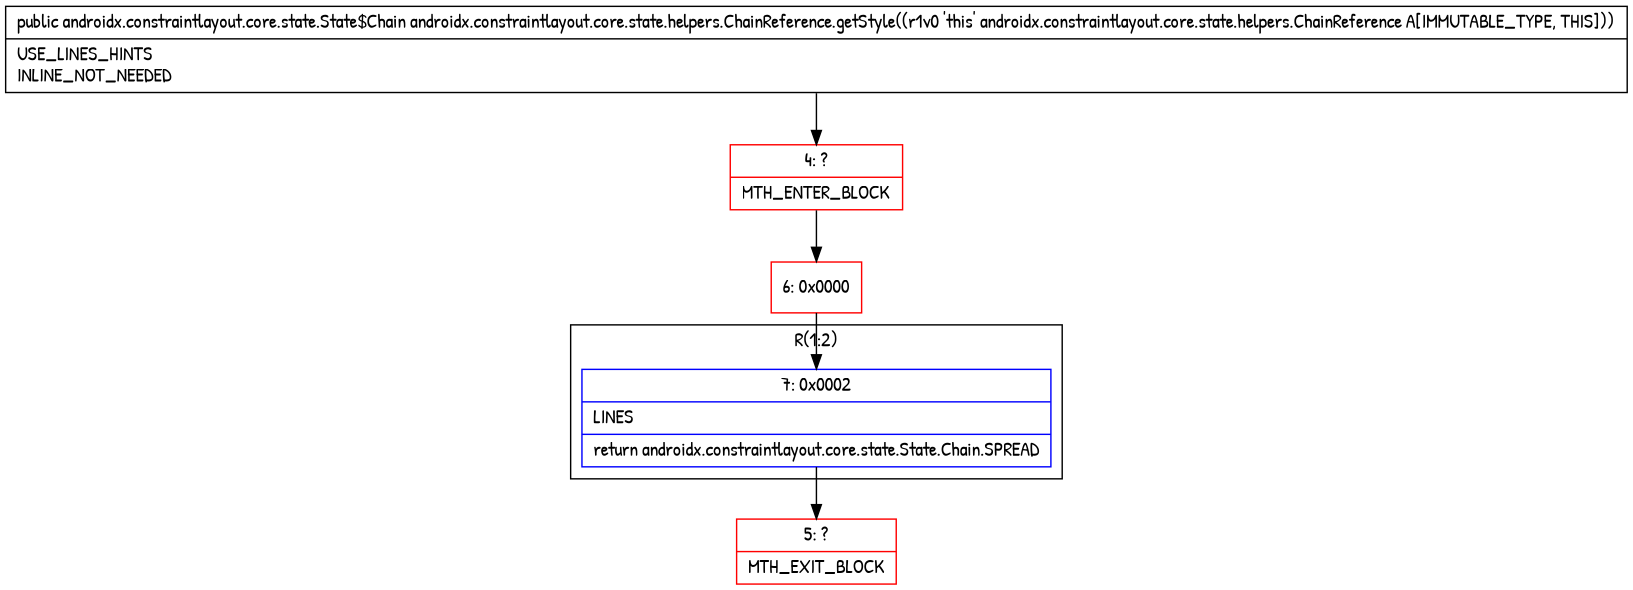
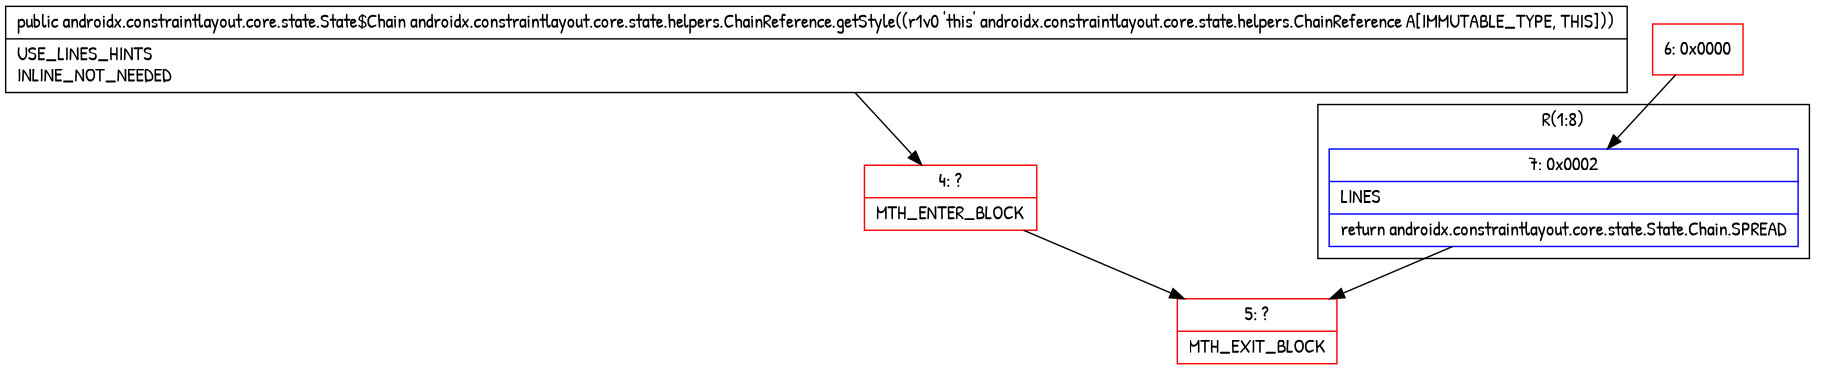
(816, 229) -> (1097, 262)
(816, 341) -> (1564, 121)
